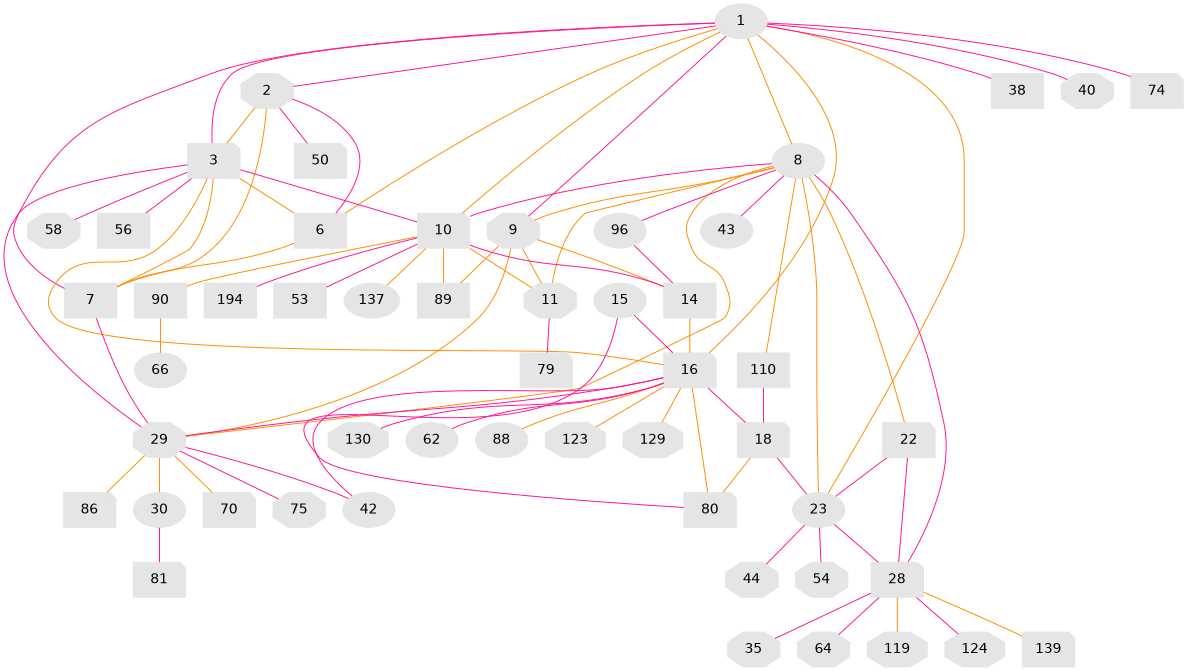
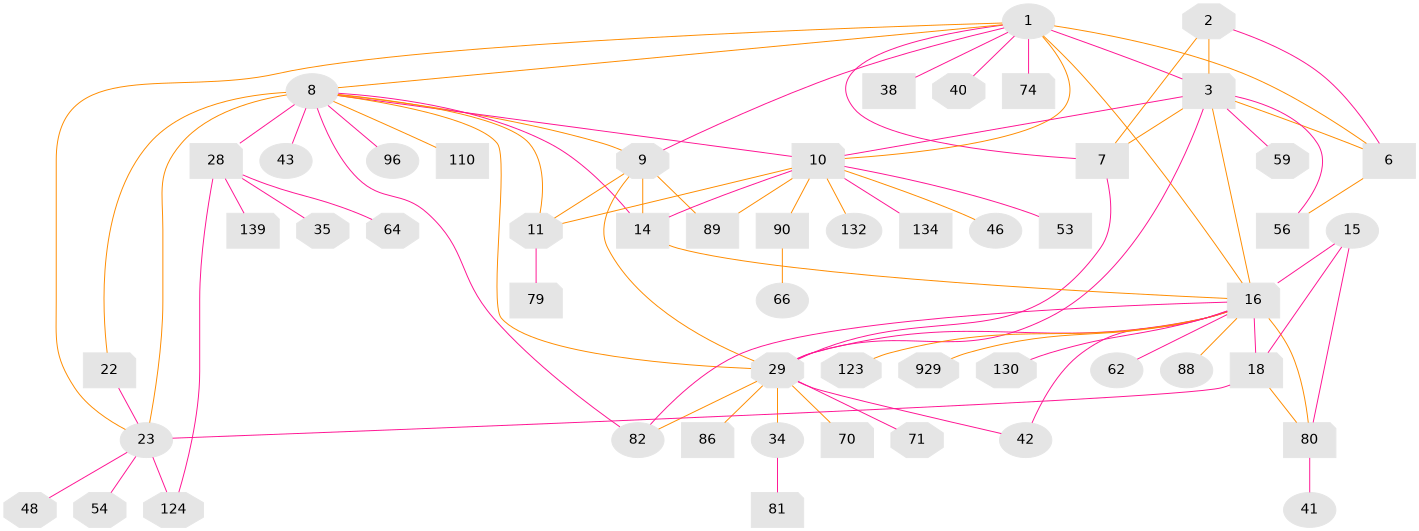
(505, 56) -> none
(320, 161) -> none
(54, 231) -> (1283, 161)
none -> (996, 231)
(653, 264) -> (528, 134)
(206, 265) -> (1336, 196)
(230, 301) -> (926, 231)
(372, 301) -> (854, 231)
(763, 405) -> (1305, 300)
none -> (638, 440)
(653, 440) -> (929, 370)
(160, 510) -> (777, 440)
(299, 510) -> (917, 440)
(903, 510) -> none
none -> (1310, 510)
(856, 543) -> (160, 475)
(752, 580) -> (30, 510)
(973, 614) -> (235, 196)
(897, 650) -> none
